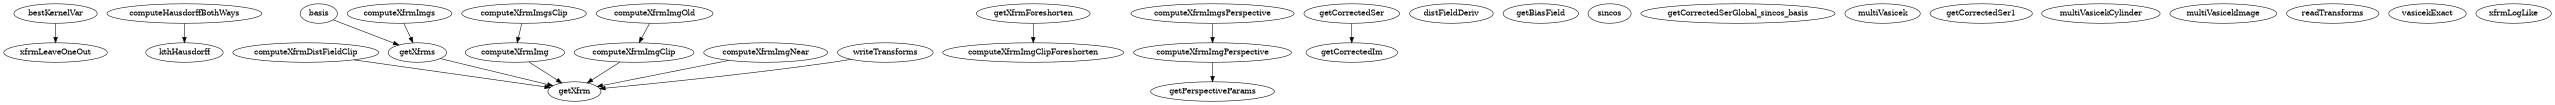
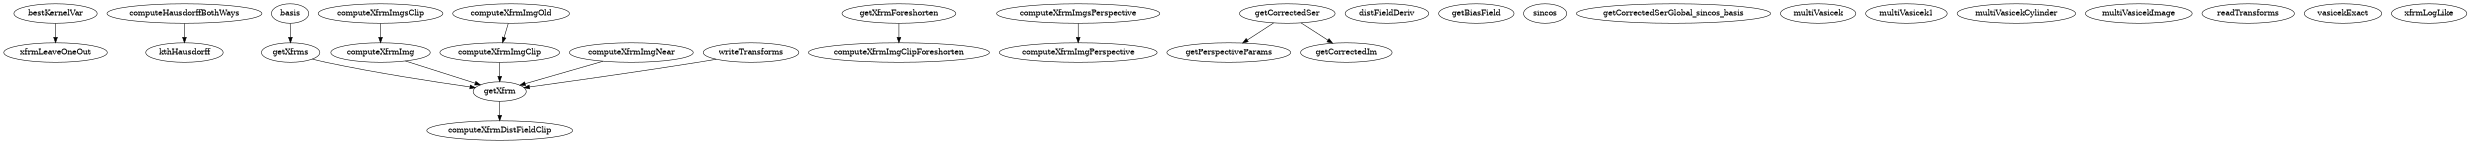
(400, 14) -> none
(1981, 14) -> (1906, 14)
(1213, 69) -> (1260, 32)
(449, 73) -> (500, 108)
